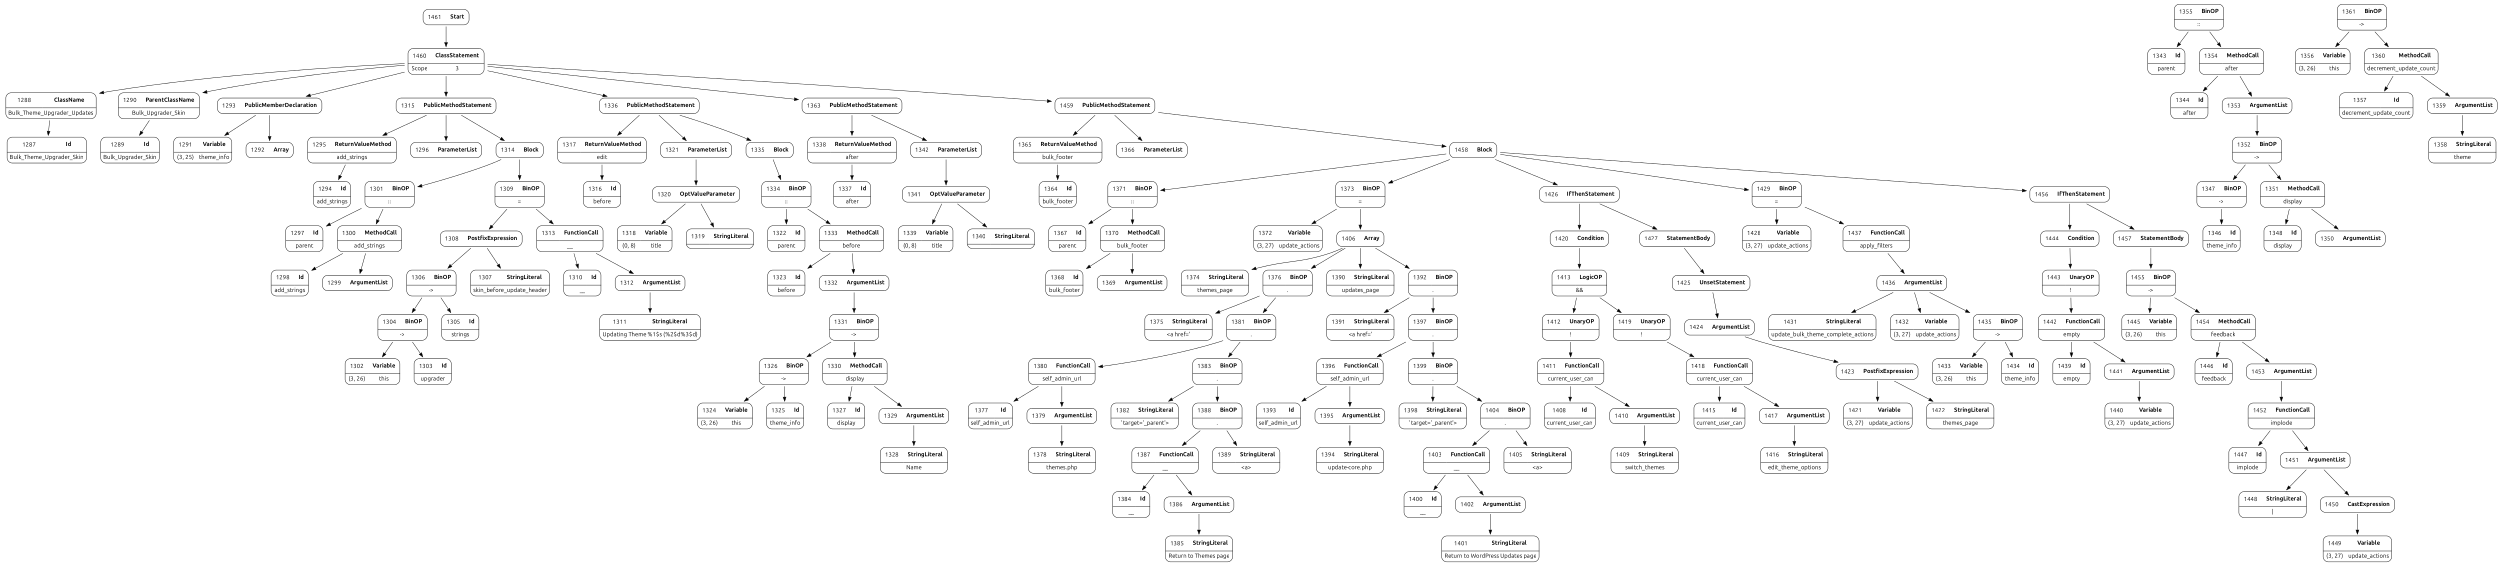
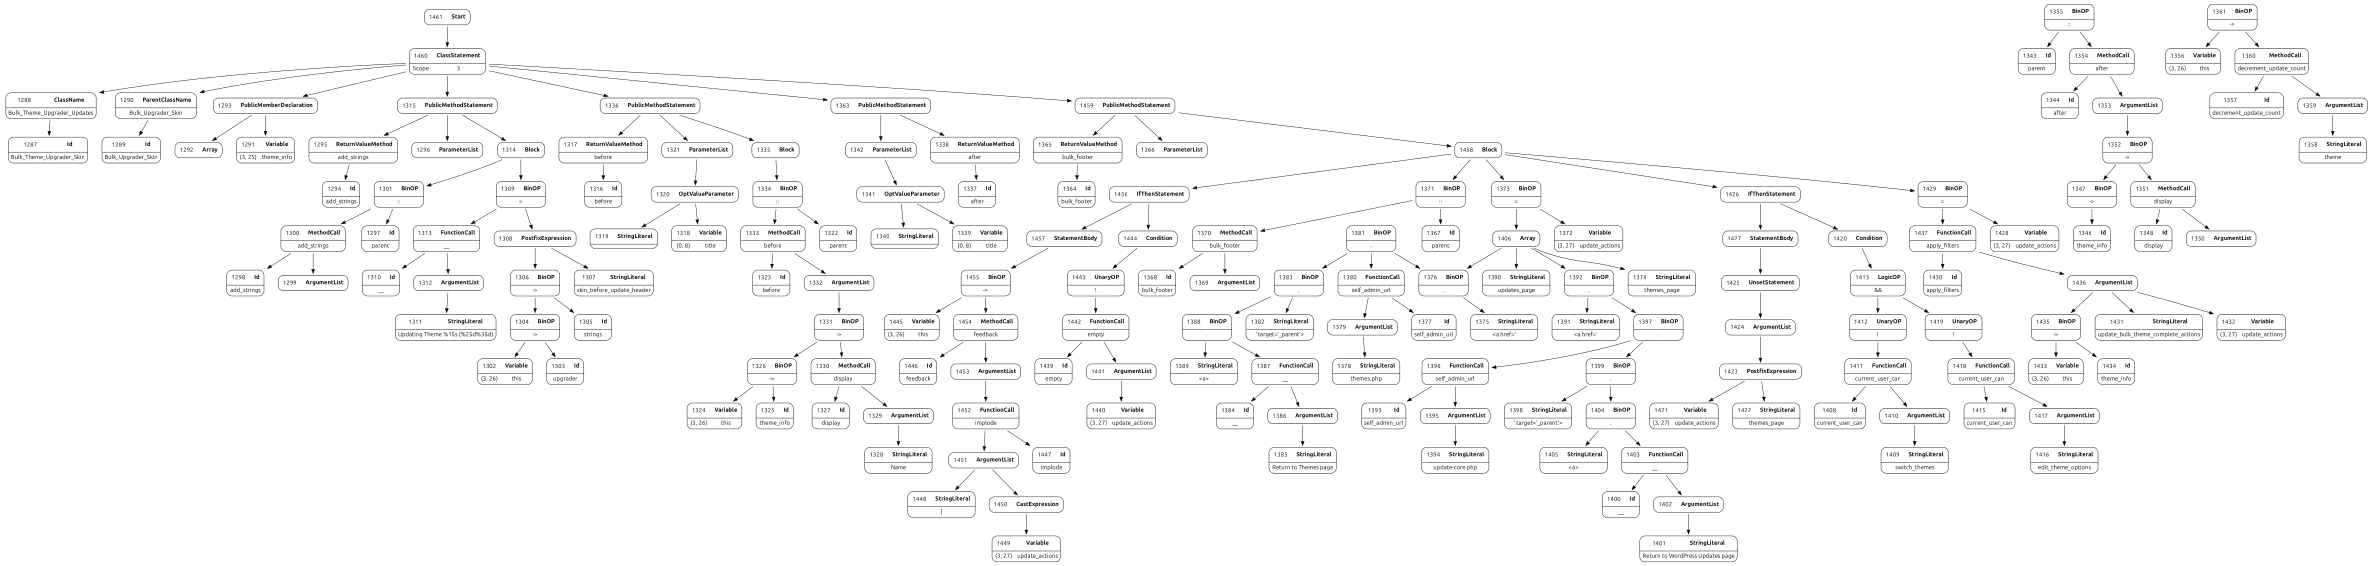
(602, 157) -> (603, 157)
none -> (1943, 283)
(1271, 304) -> (1406, 260)
